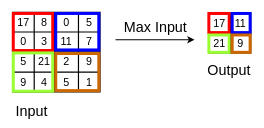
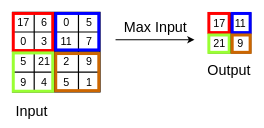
(44, 23) -> (44, 23)
